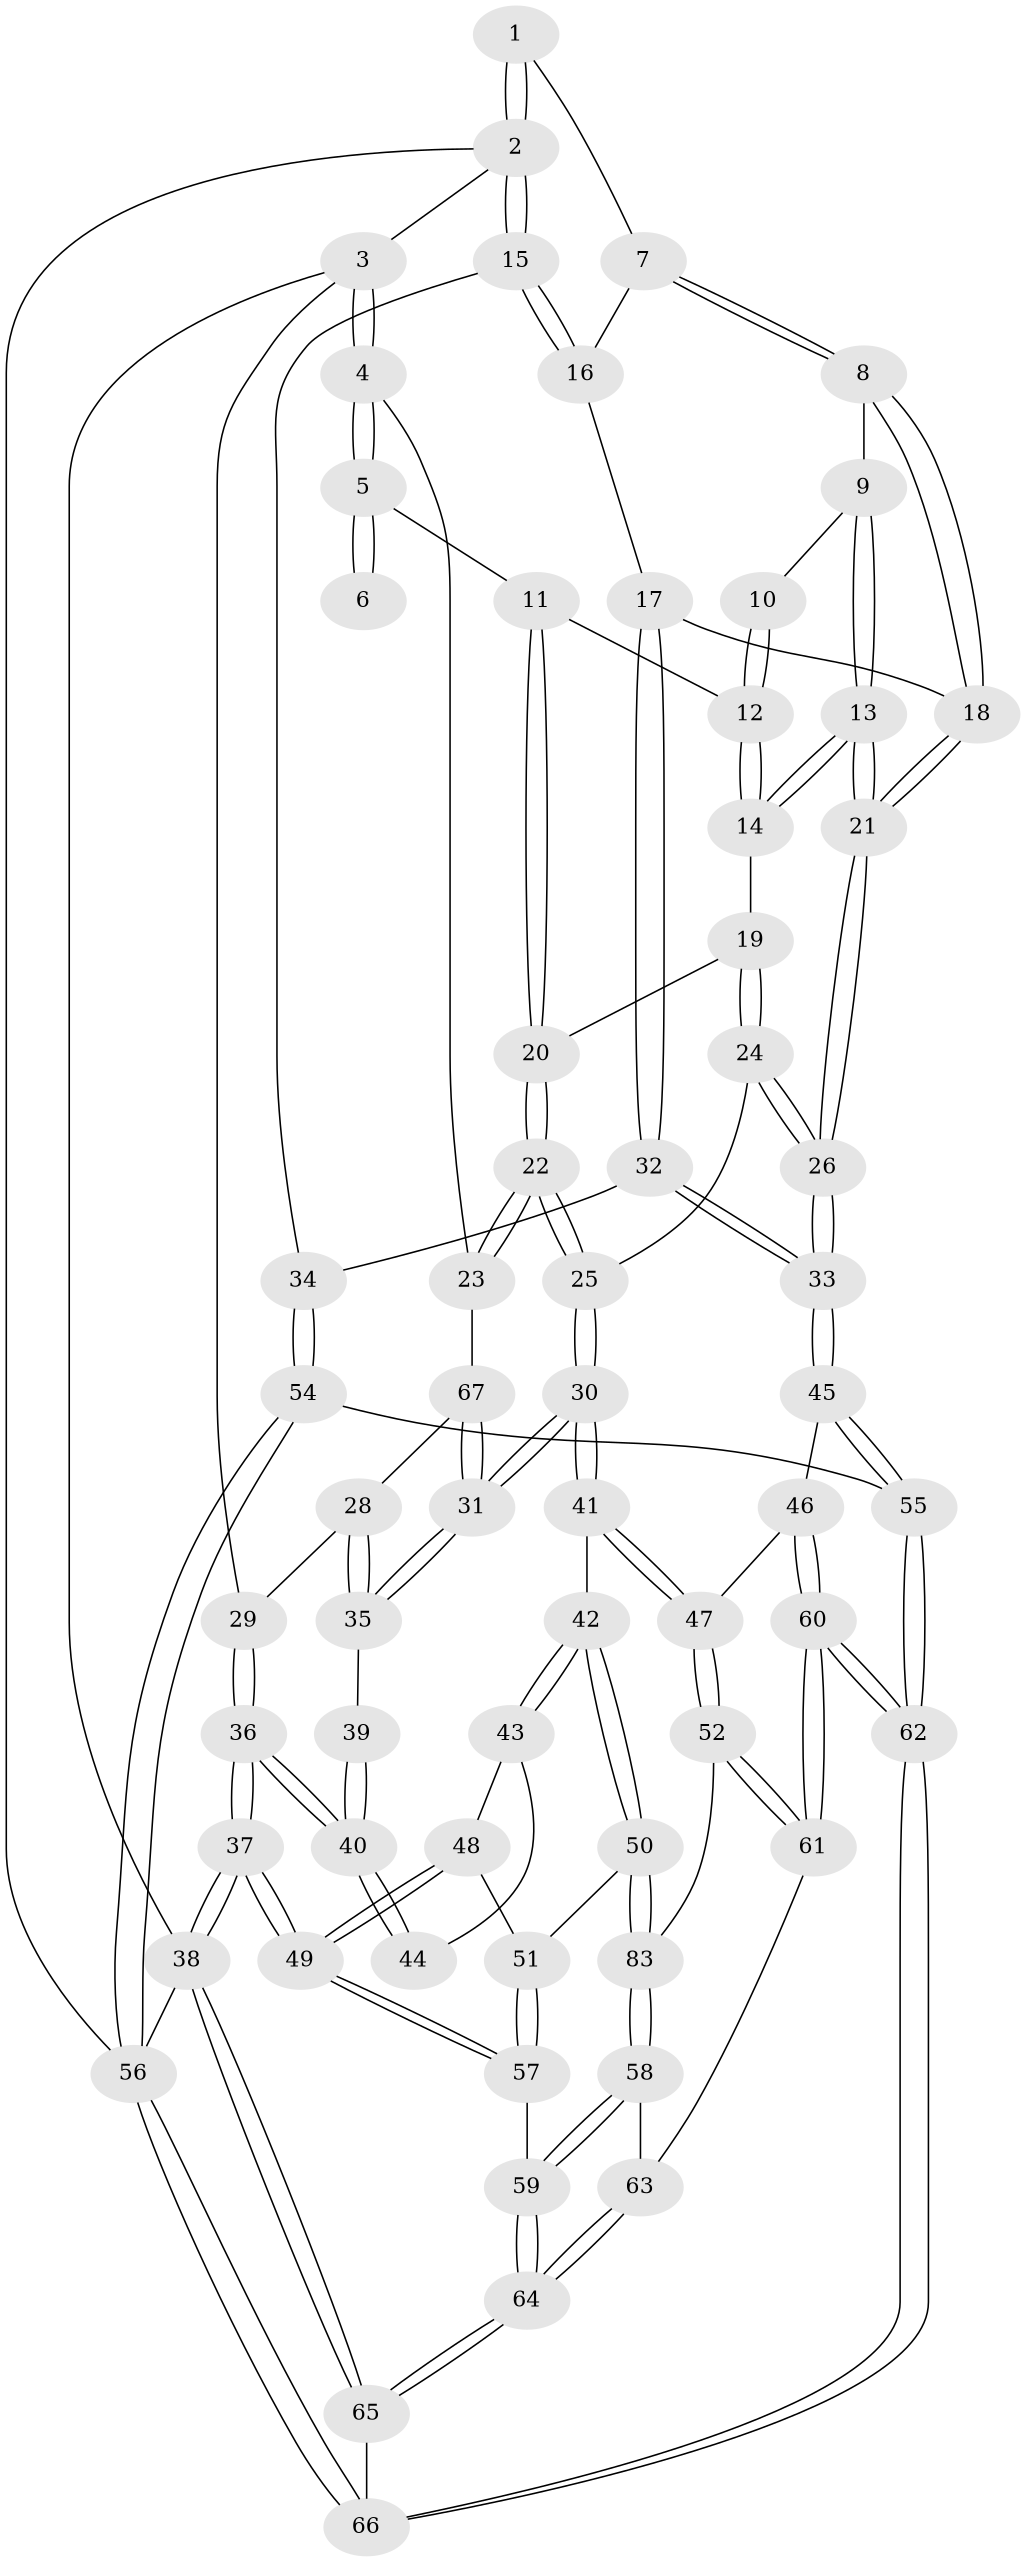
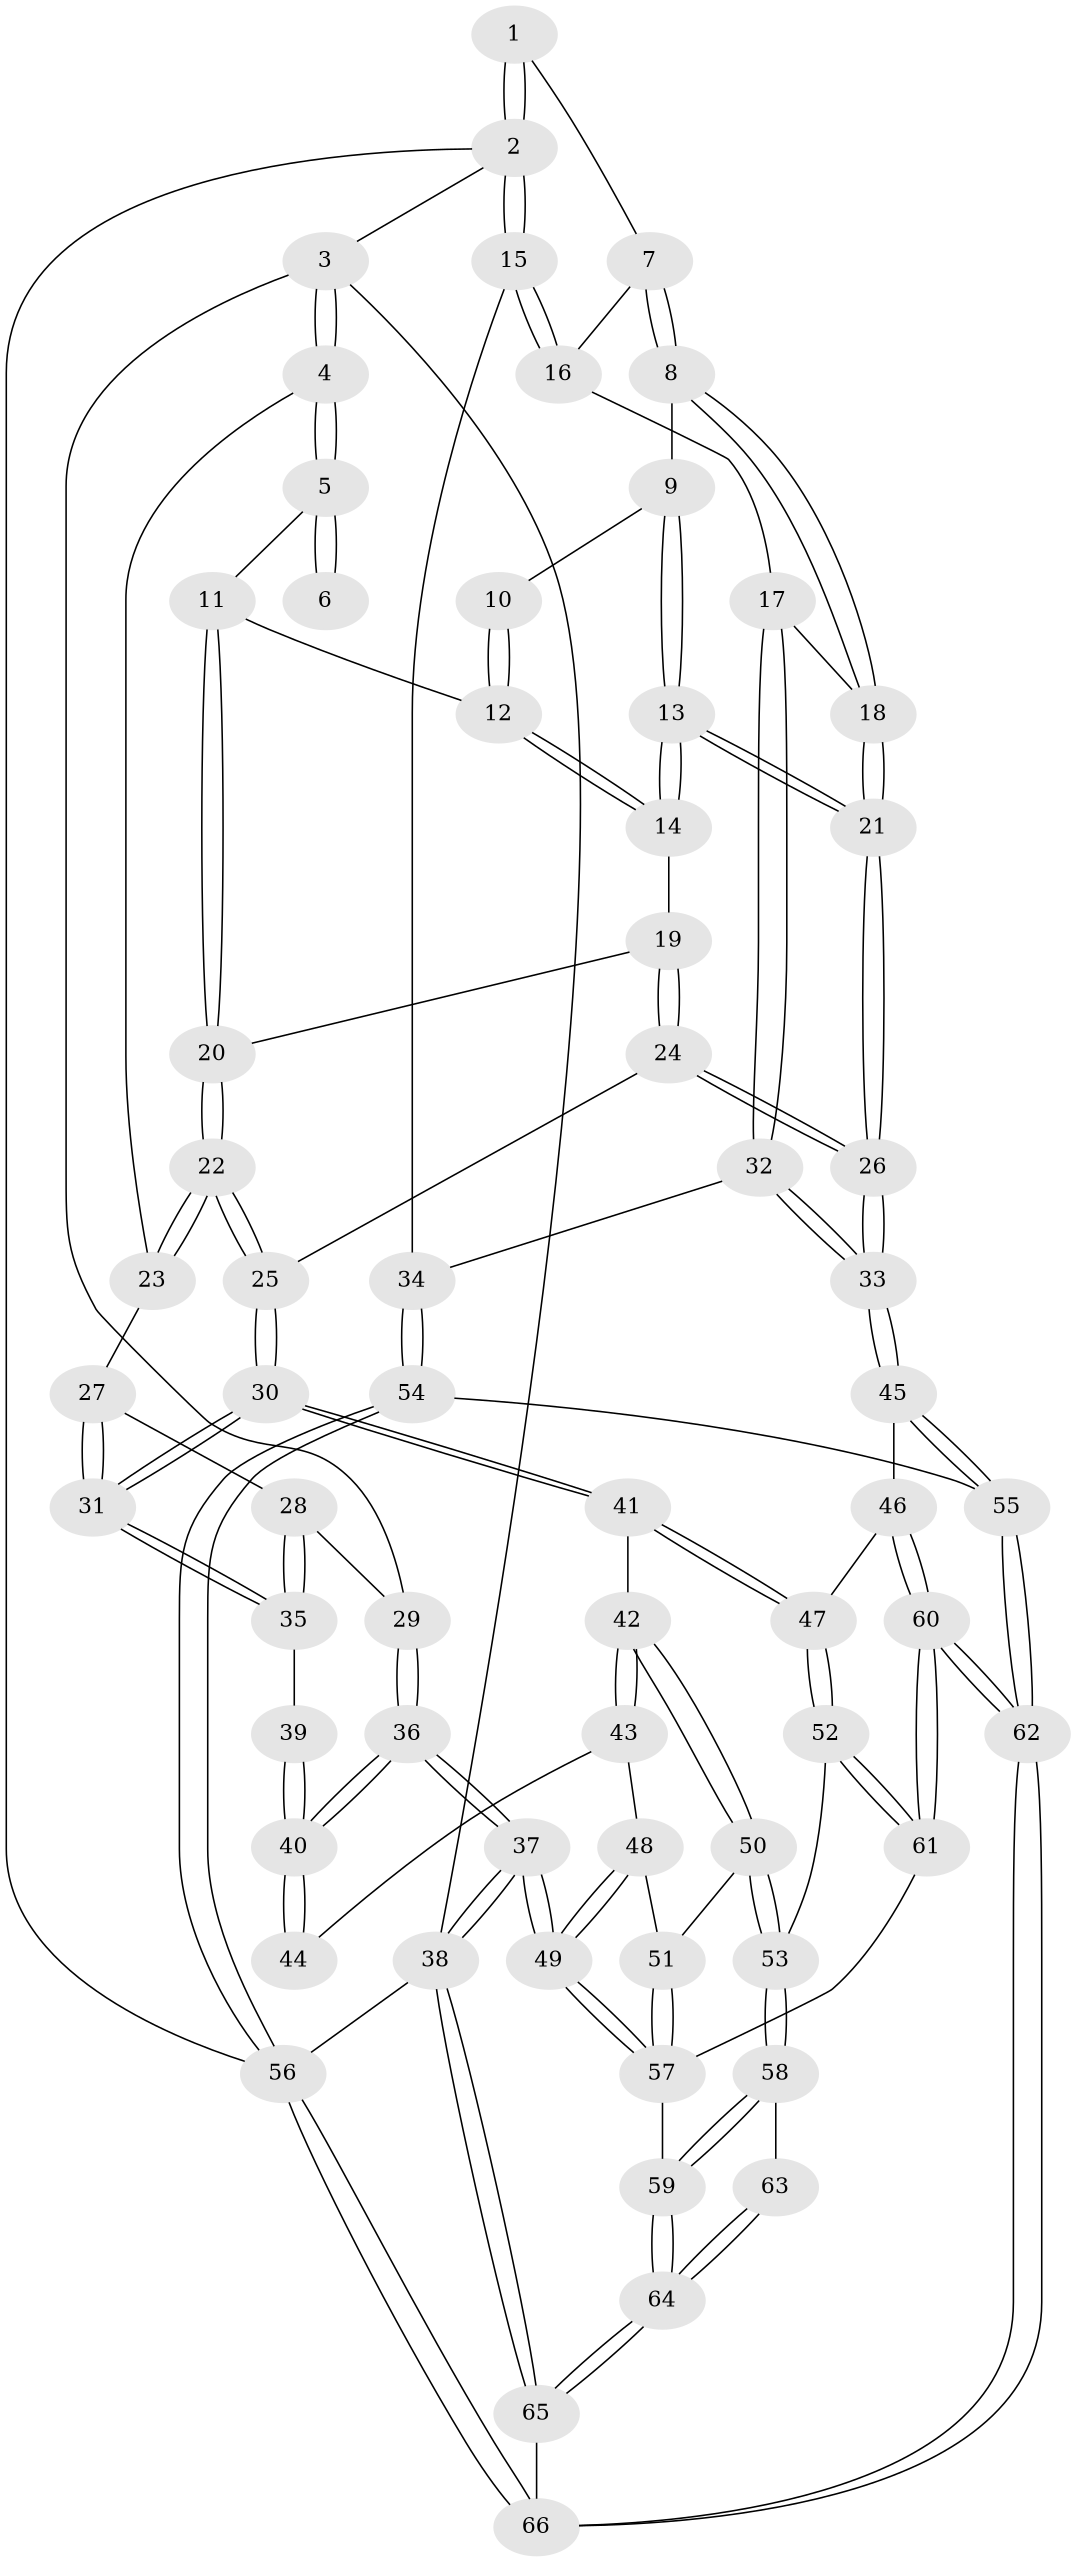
(472, 1394) -> (93, 1394)
(640, 1961) -> (776, 1961)
(738, 2023) -> (828, 1992)
